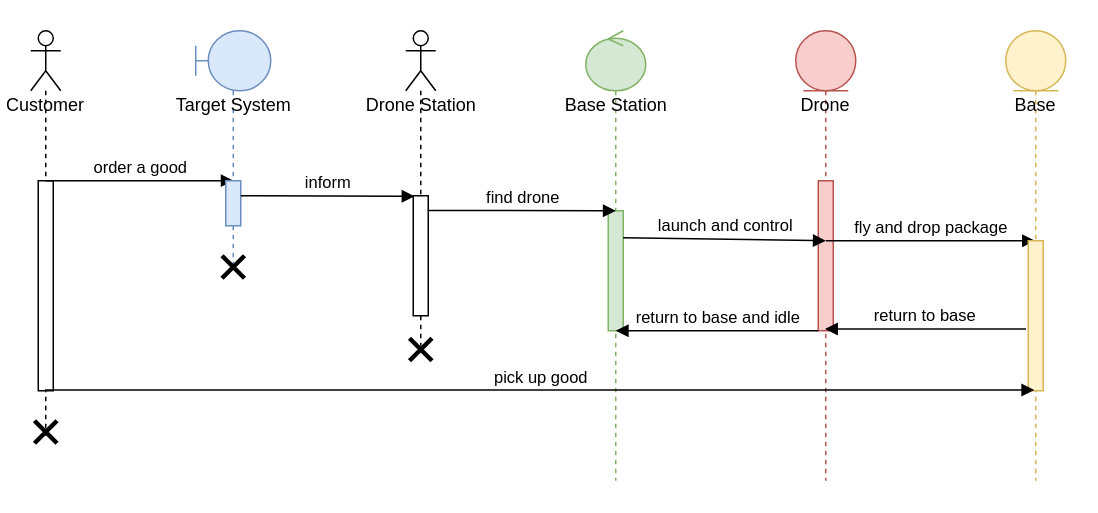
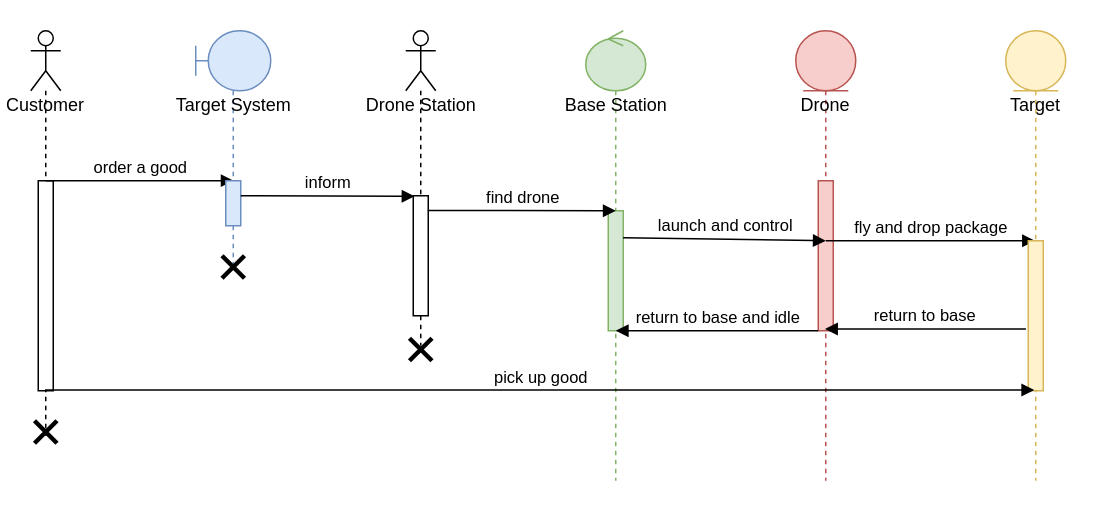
(1036, 106) -> (1036, 117)
